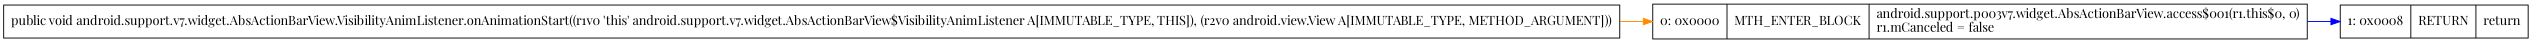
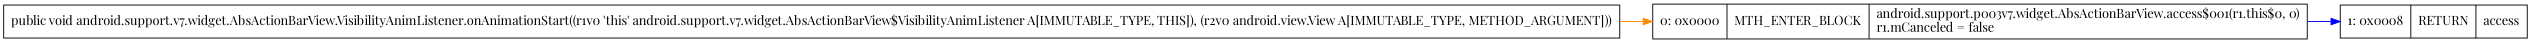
(2502, 21) -> (2502, 21)
